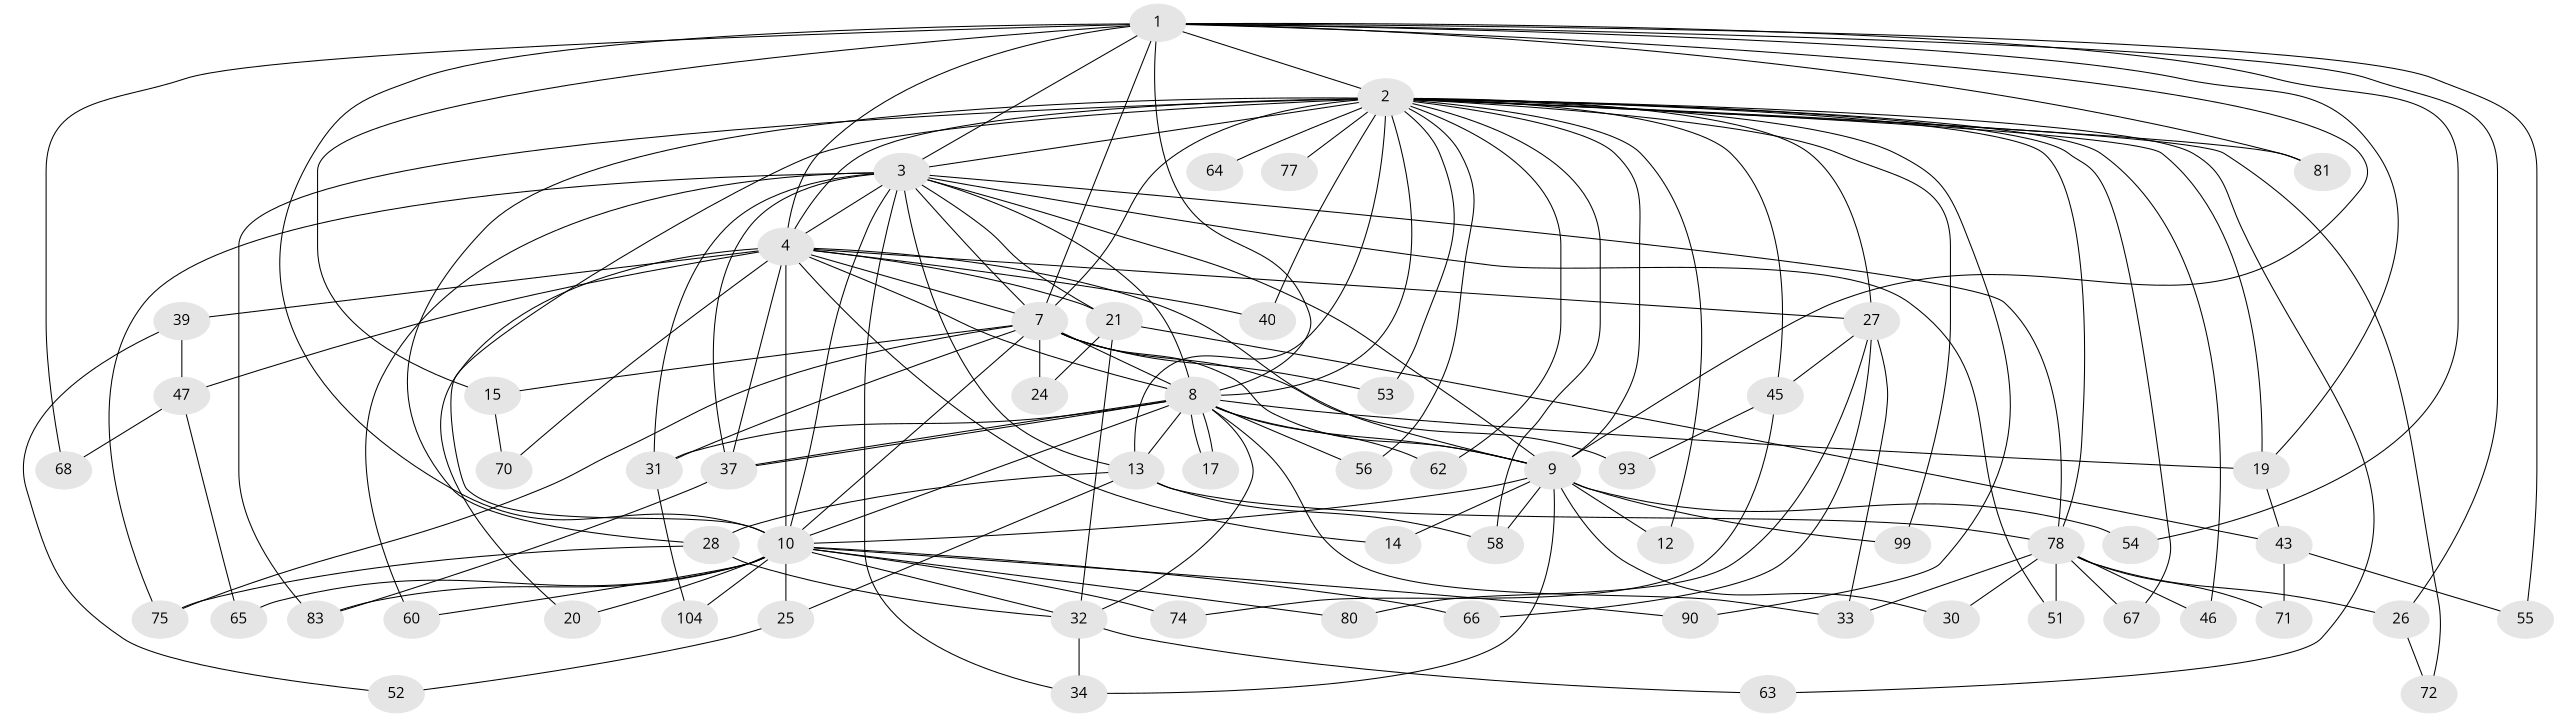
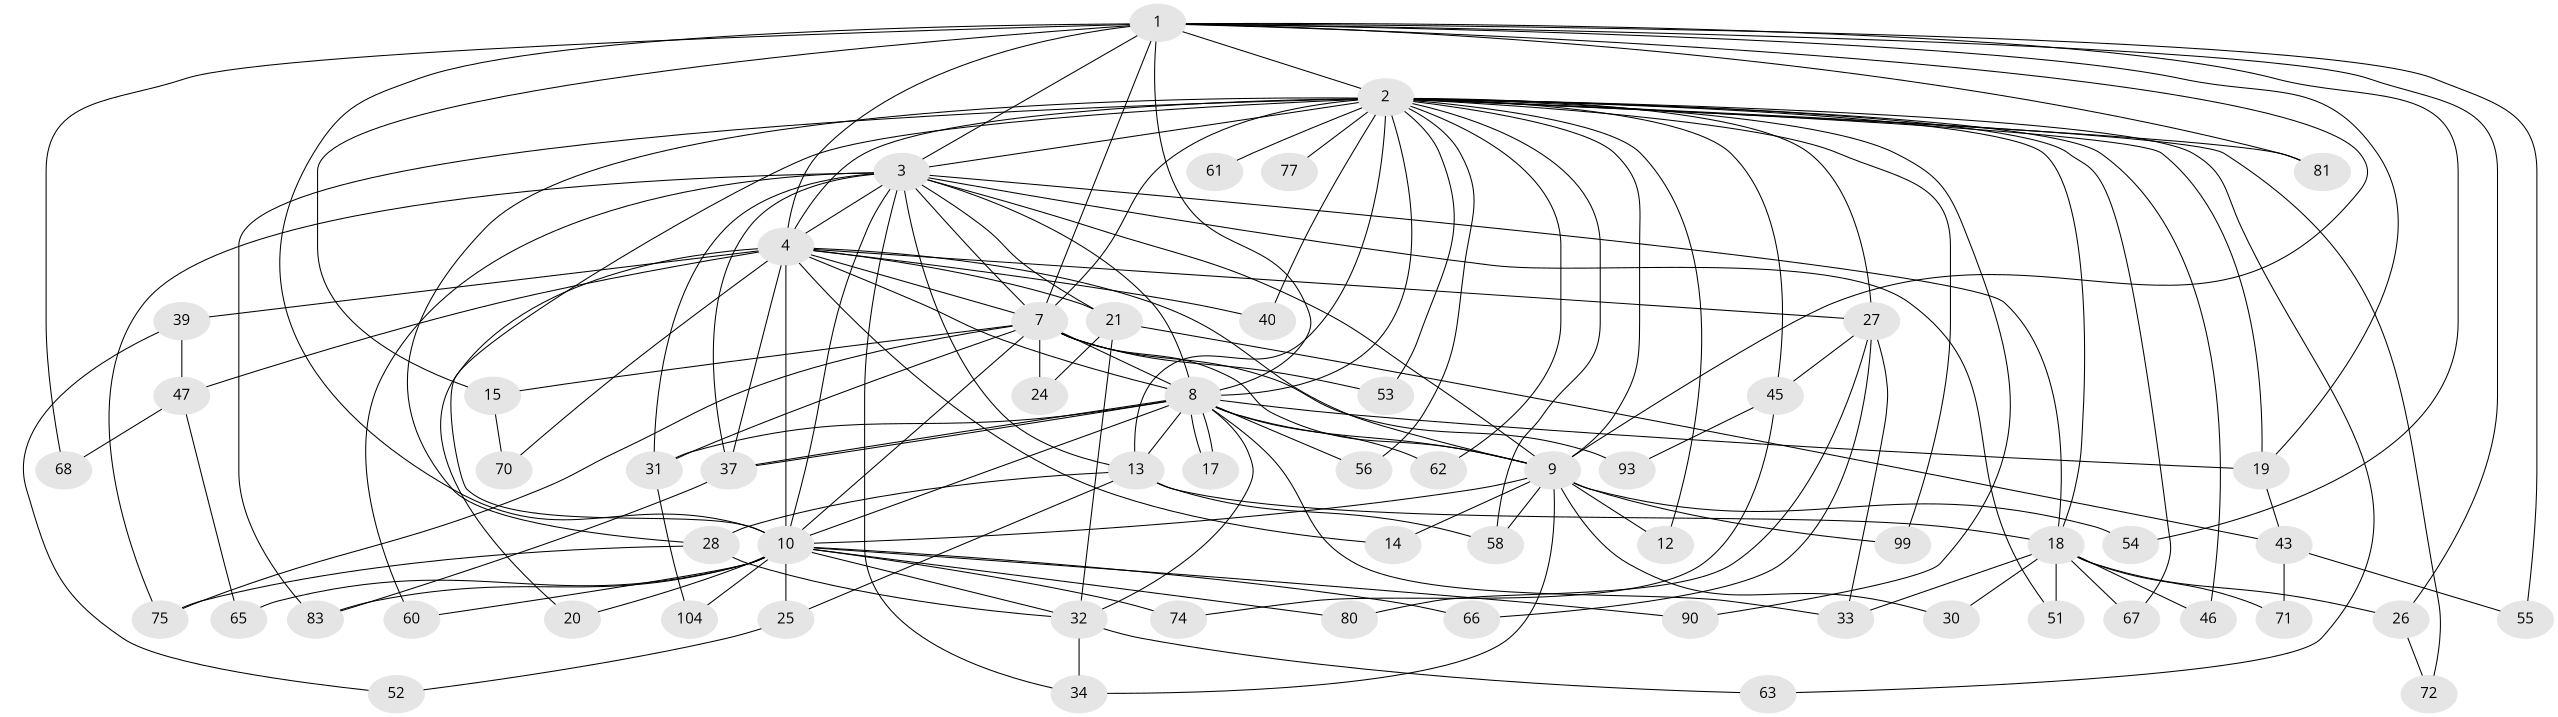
(1215, 172) -> (1215, 172)
(2056, 545) -> (2056, 545)
